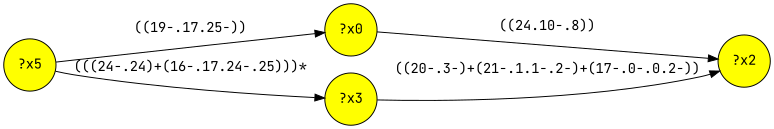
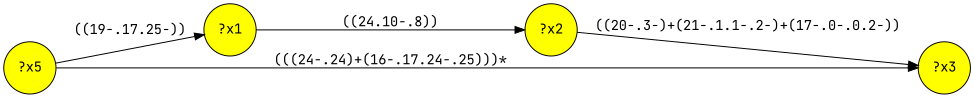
(351, 30) -> (230, 30)
(545, 96) -> (743, 48)
